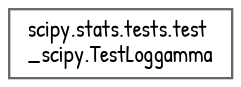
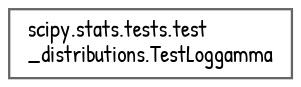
(121, 44) -> (151, 44)
